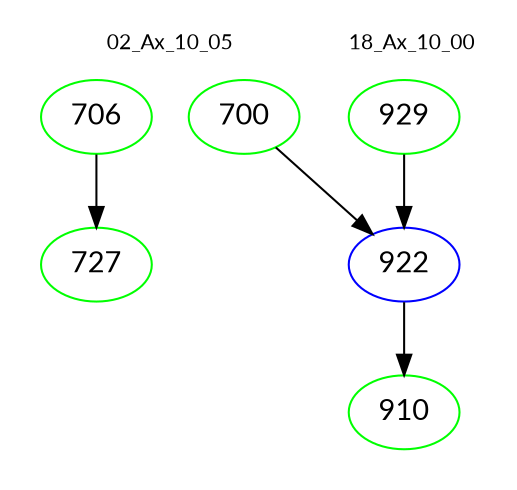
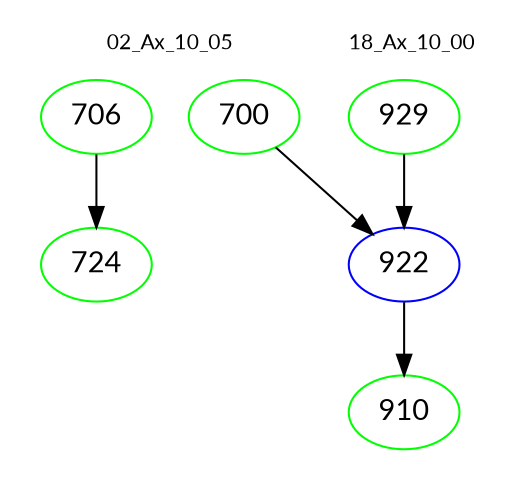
(96, 265) -> (96, 265)
